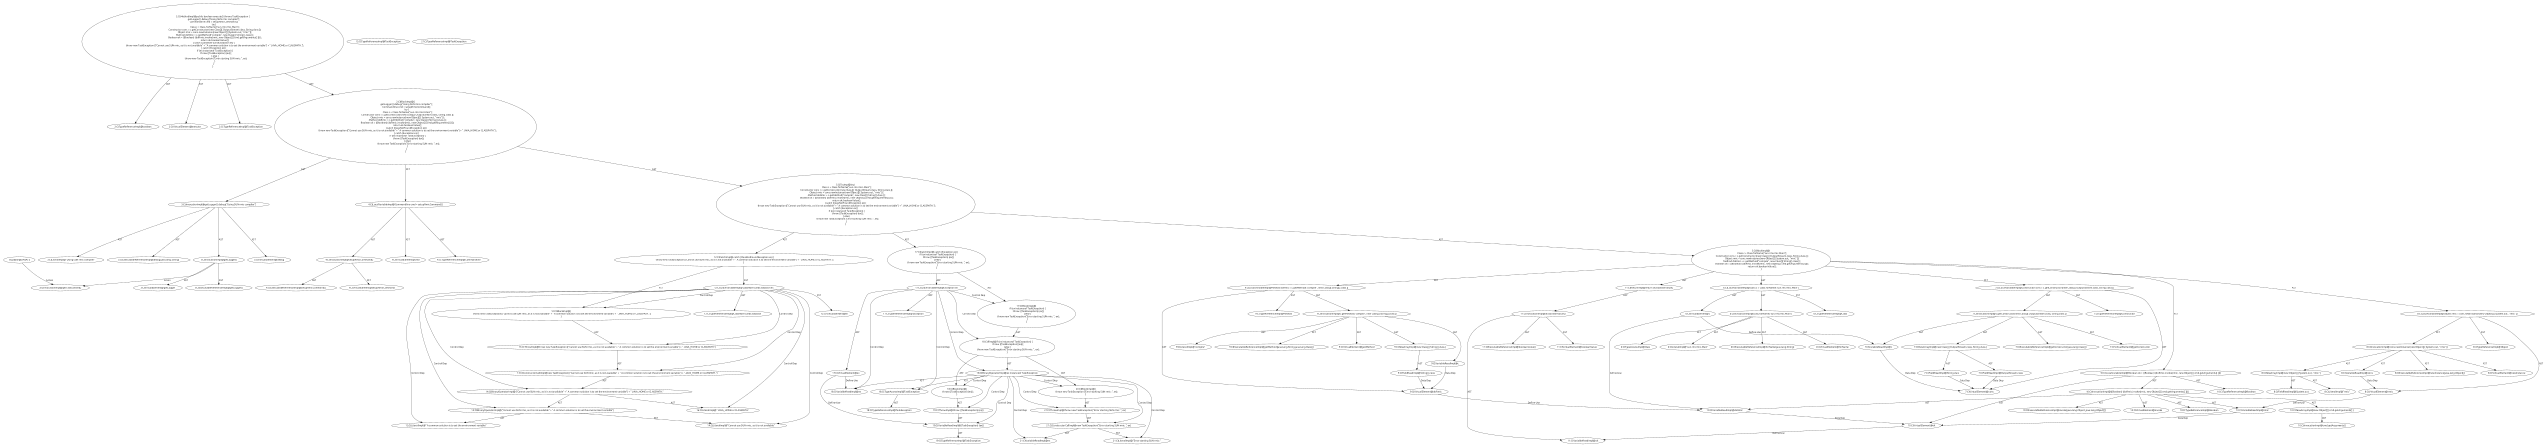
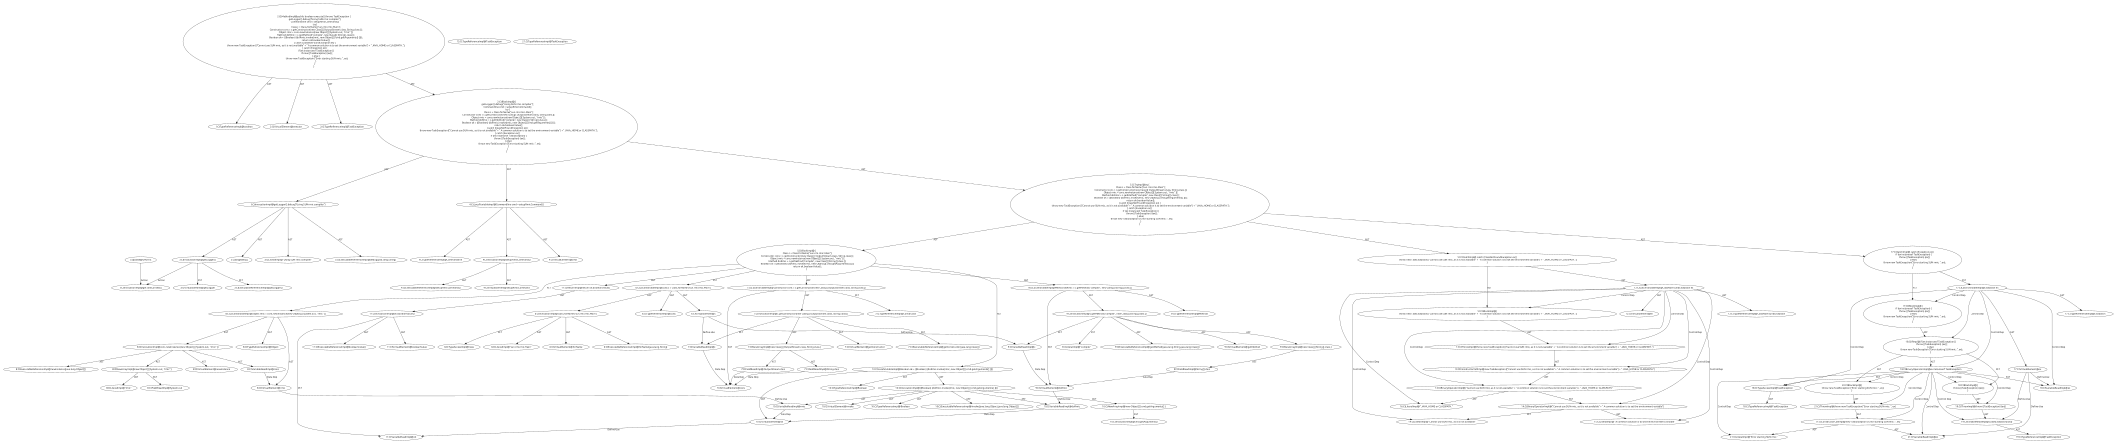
(269, 260) -> (239, 260)
(1610, 373) -> (861, 332)
none -> (2015, 428)
